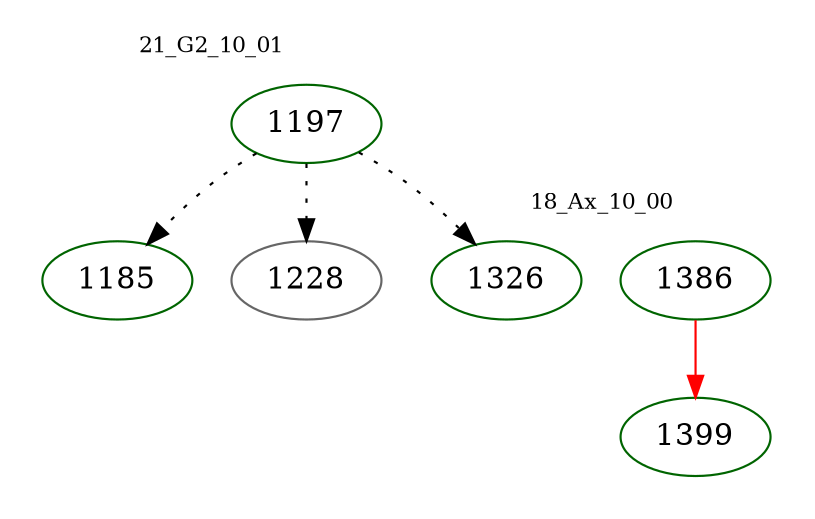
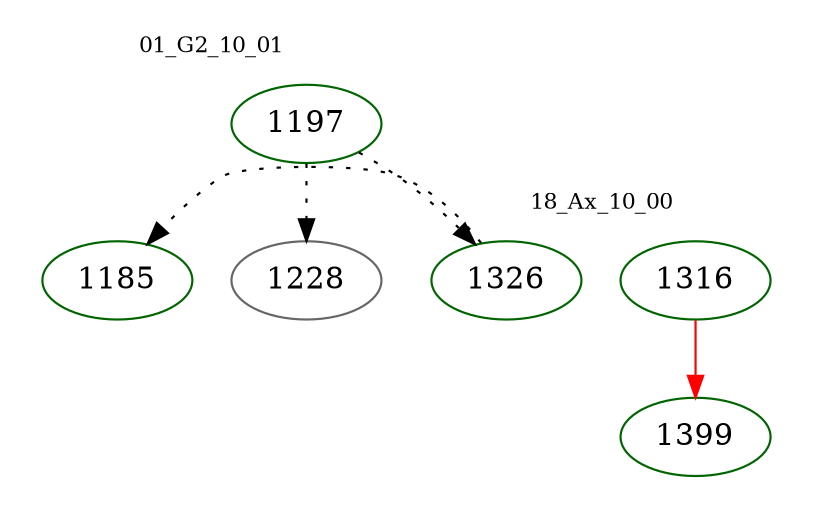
(212, 47) -> (212, 47)
(207, 187) -> (325, 167)
(696, 280) -> (696, 280)
